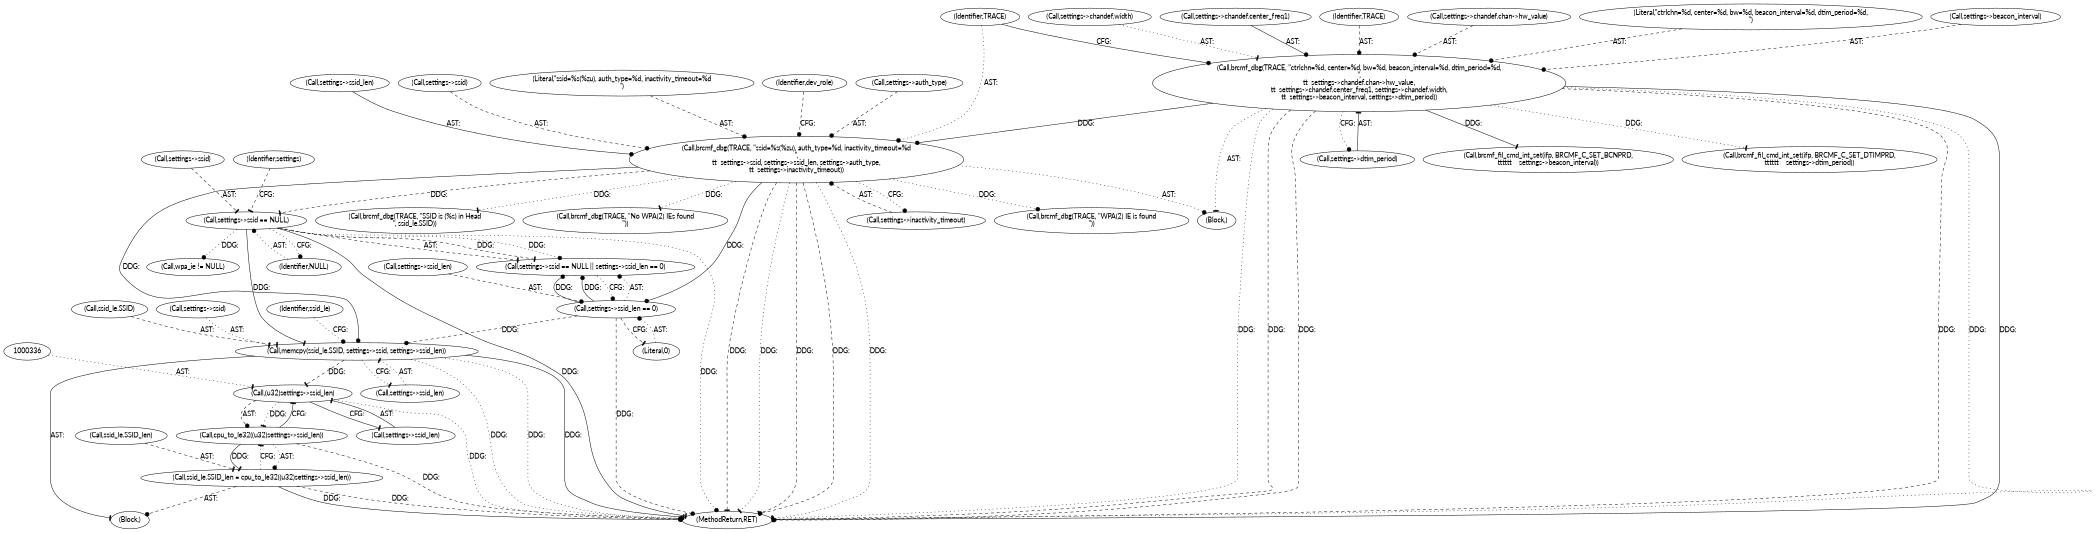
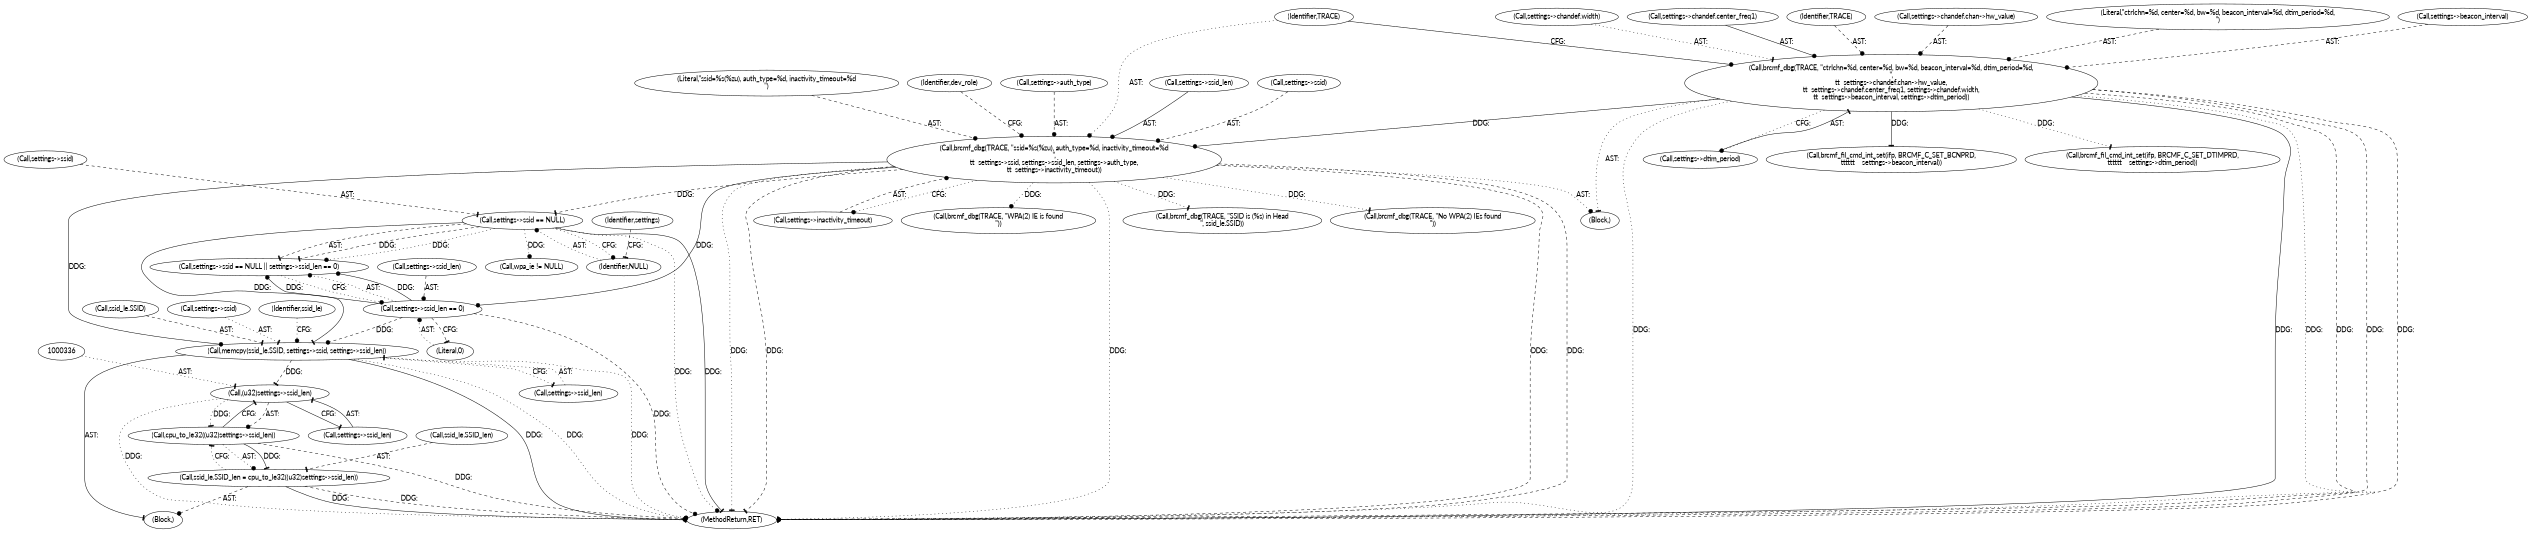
(260, 191) -> (628, 243)
